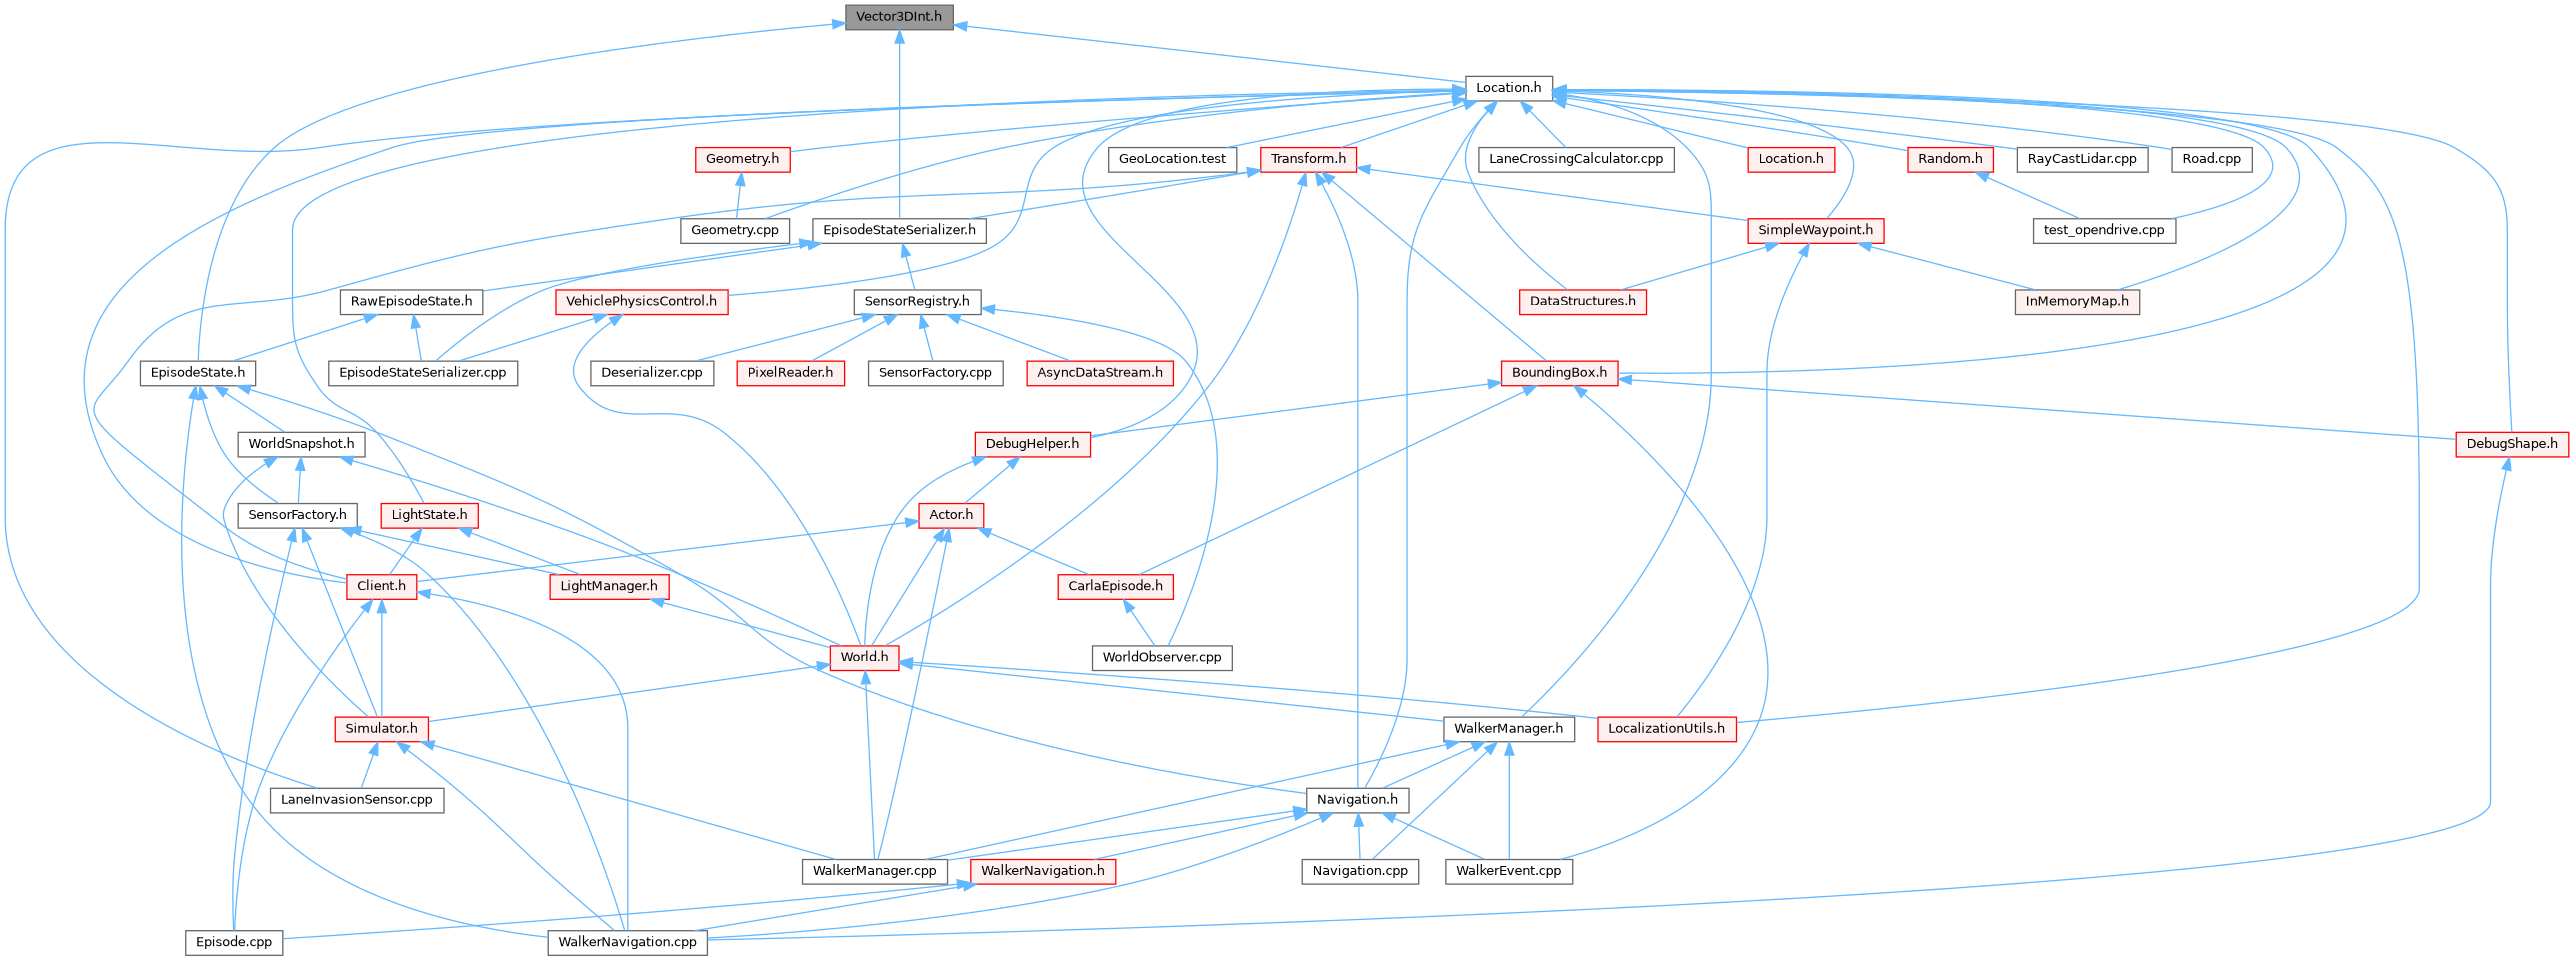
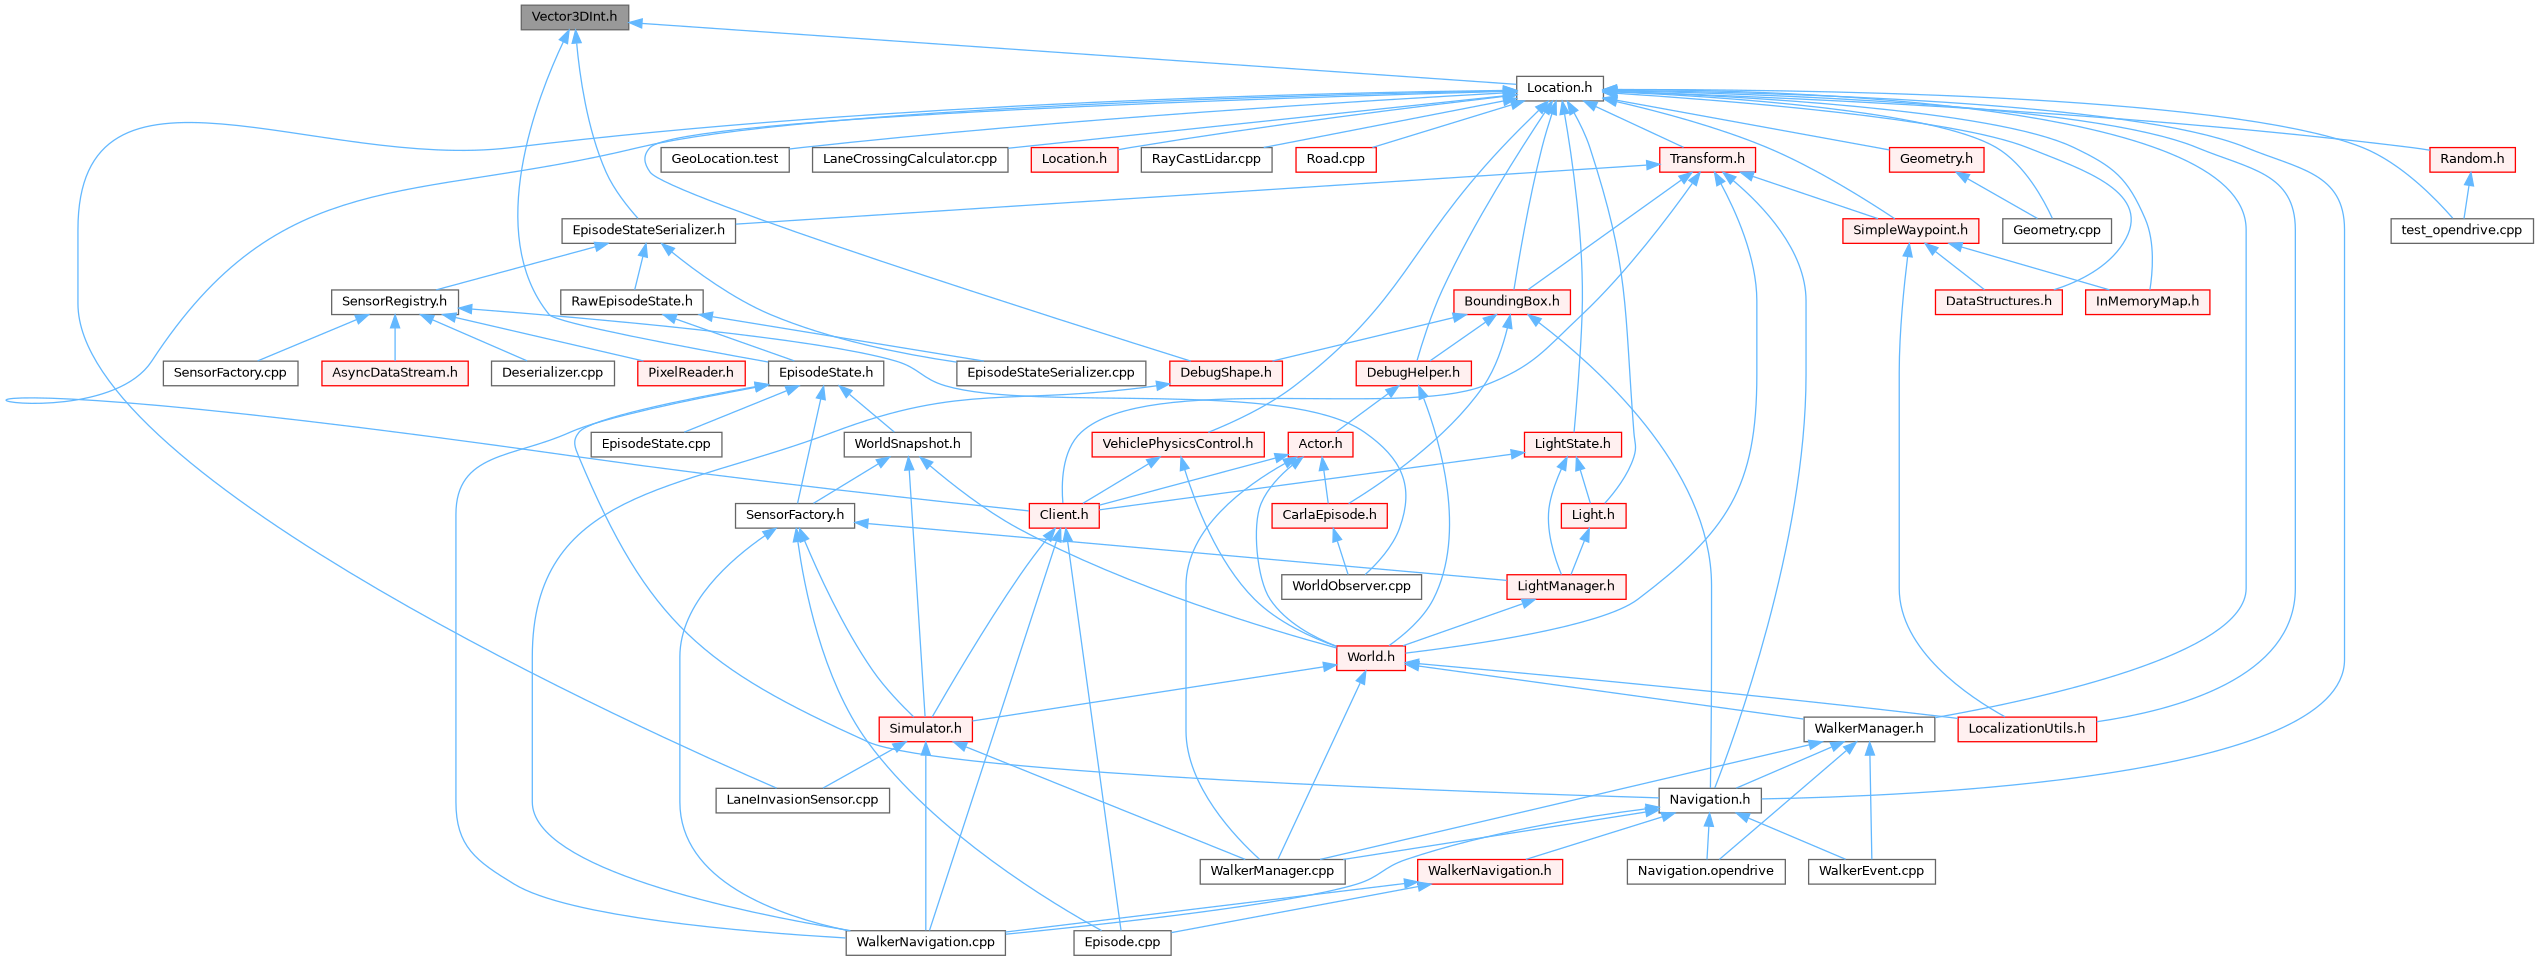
(2212, 160) -> (1336, 160)
(2078, 302) -> (2148, 302)
(526, 340) -> (1116, 484)
none -> (657, 445)
none -> (1594, 516)
(1765, 651) -> (1701, 526)
(1360, 872) -> (1706, 872)
